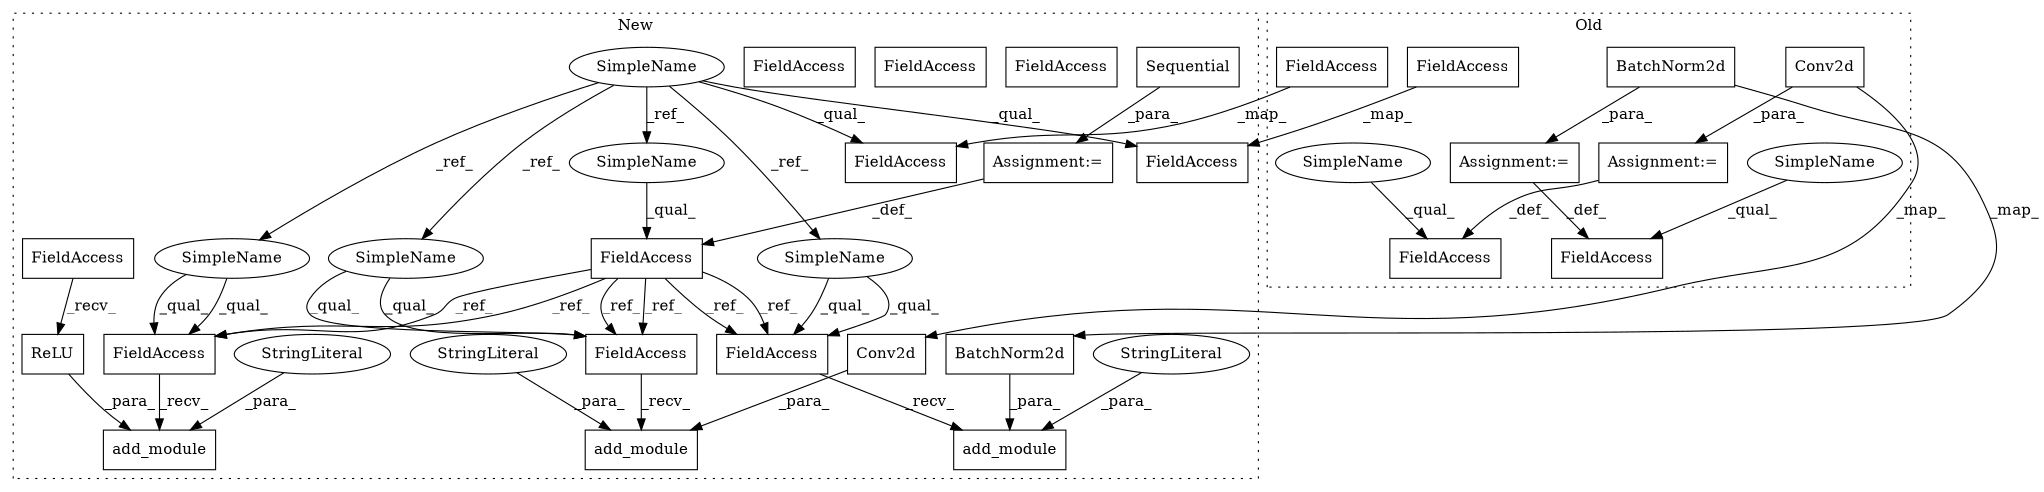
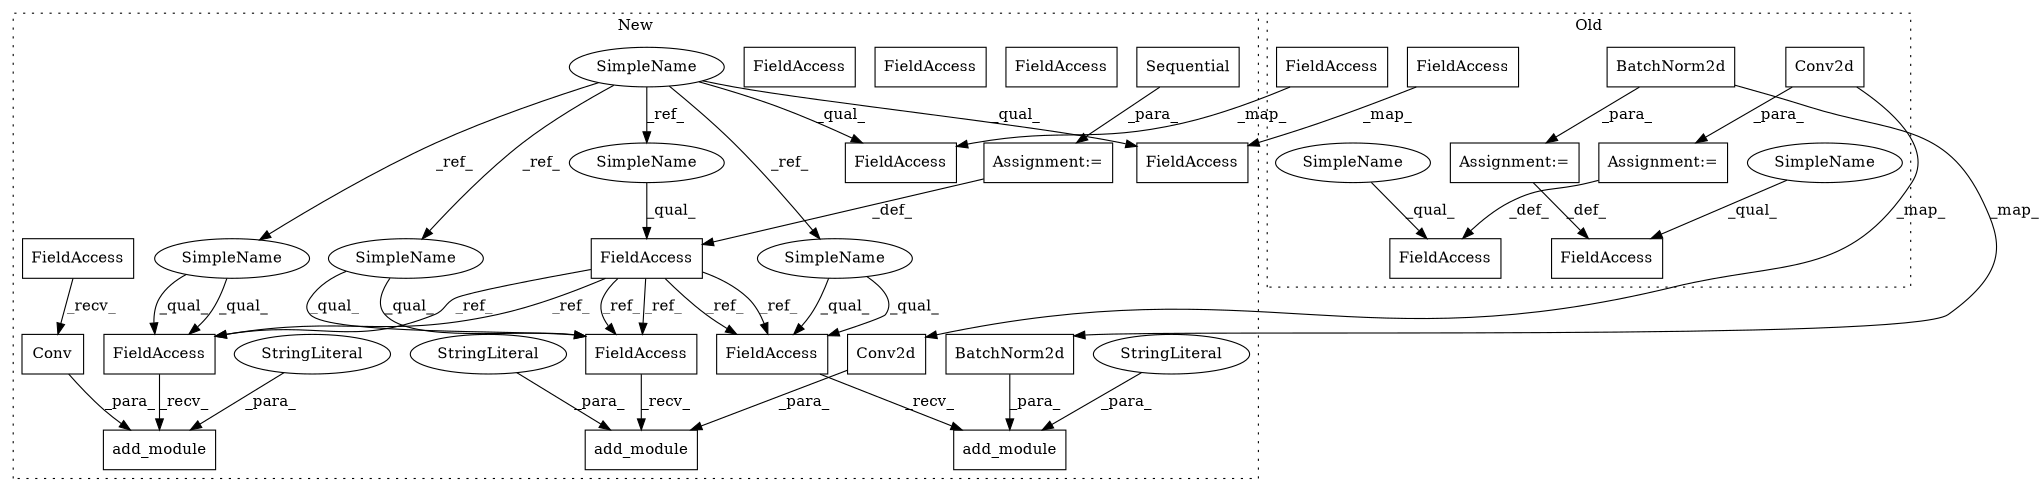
(53, 354) -> (53, 354)
